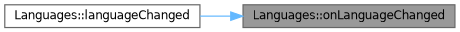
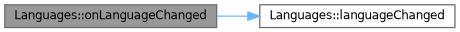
(215, 16) -> (232, 16)
